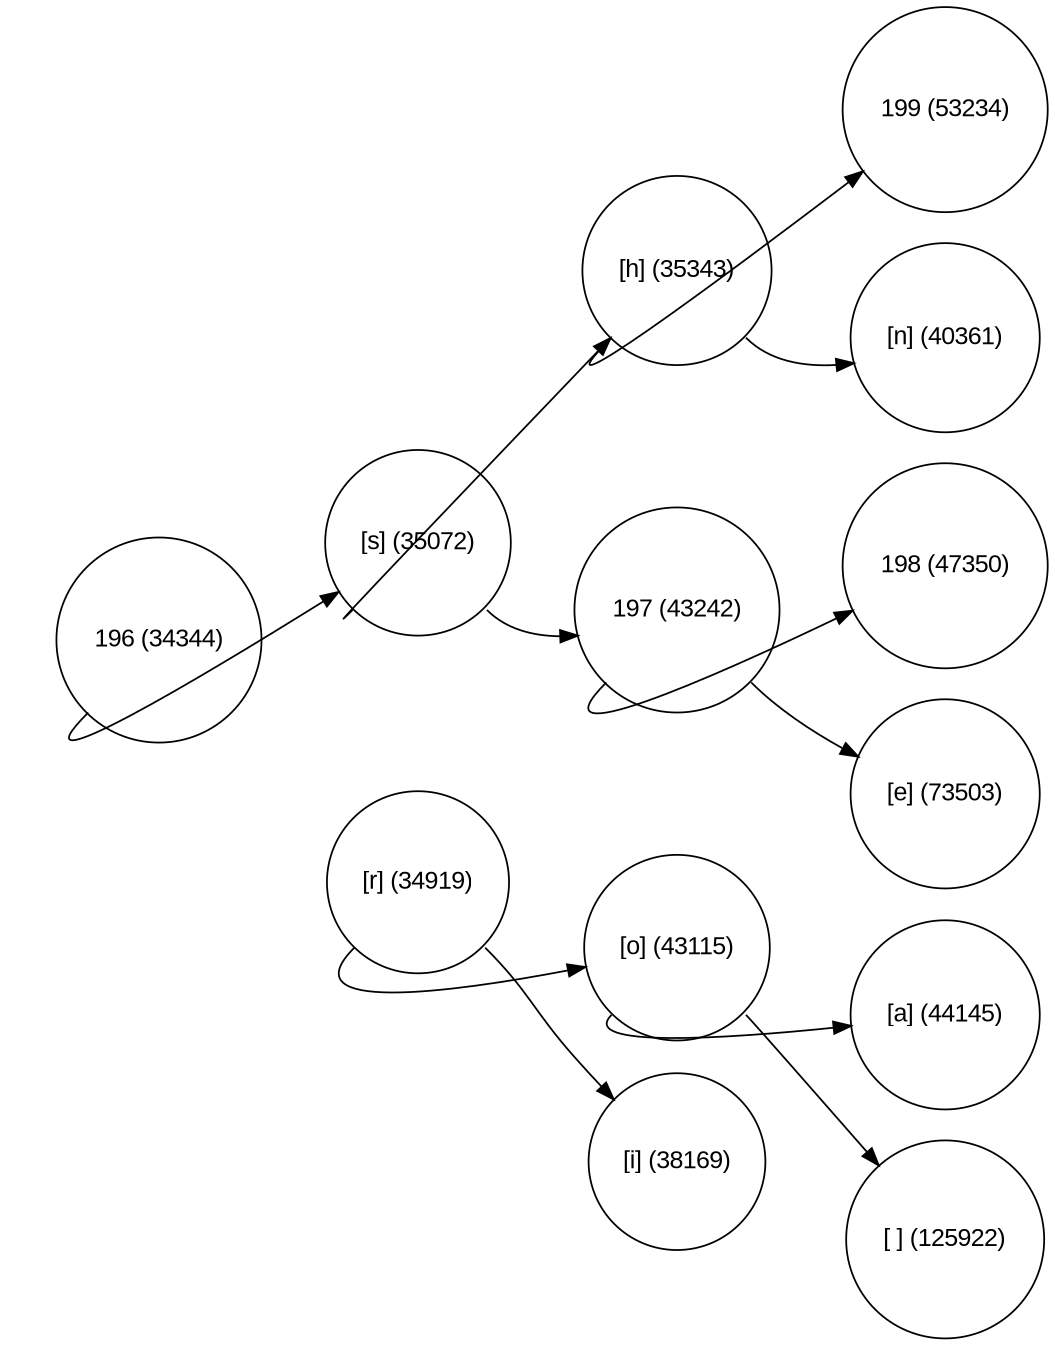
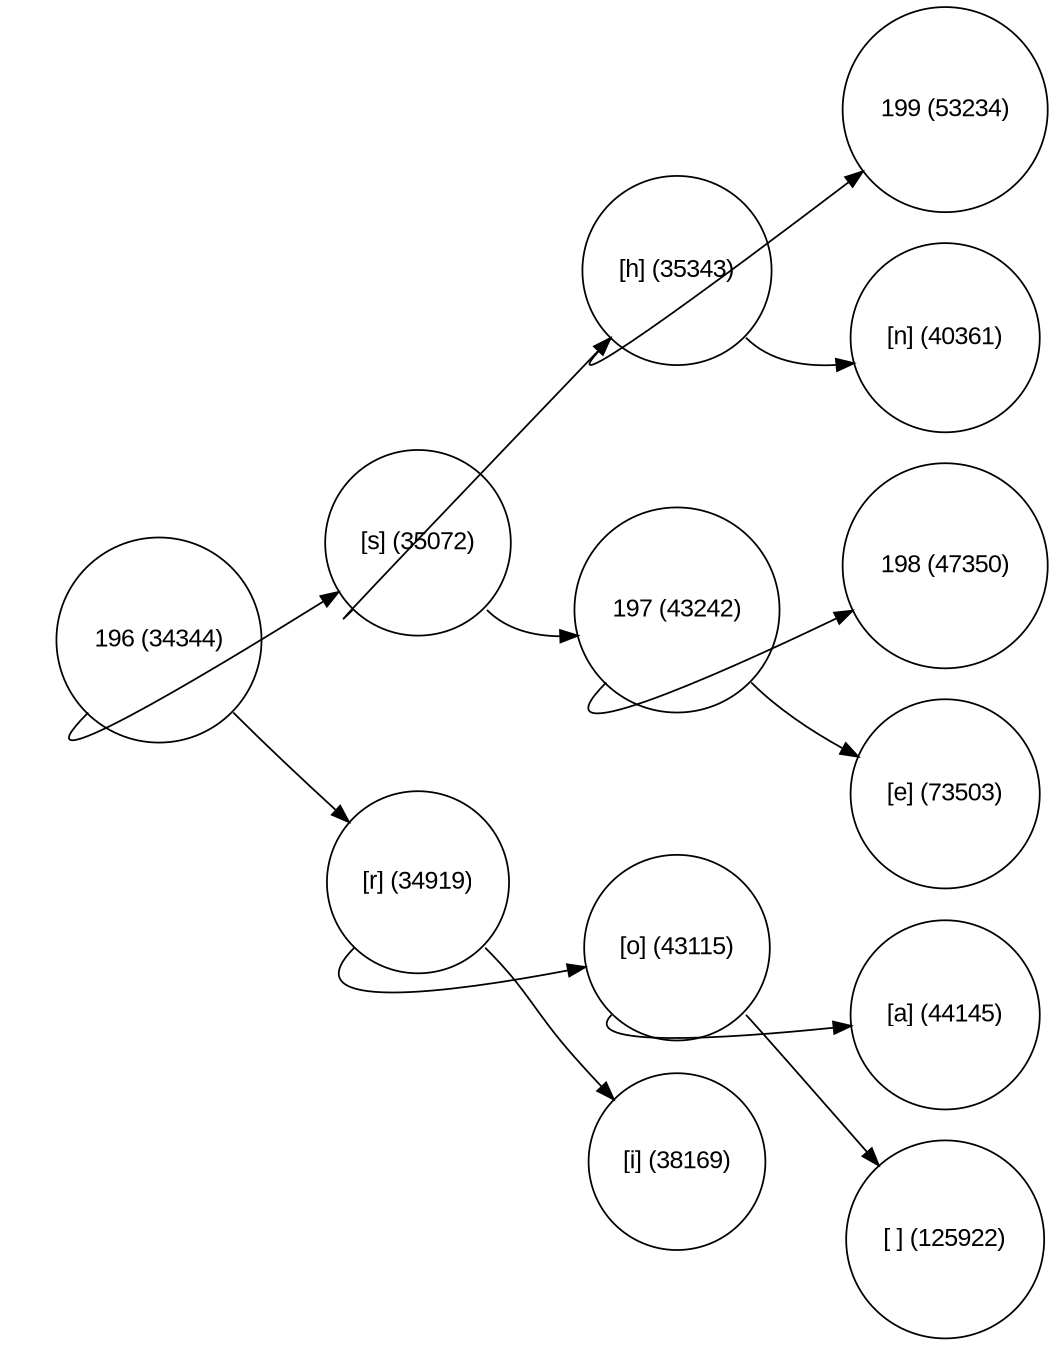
none -> (284, 762)
